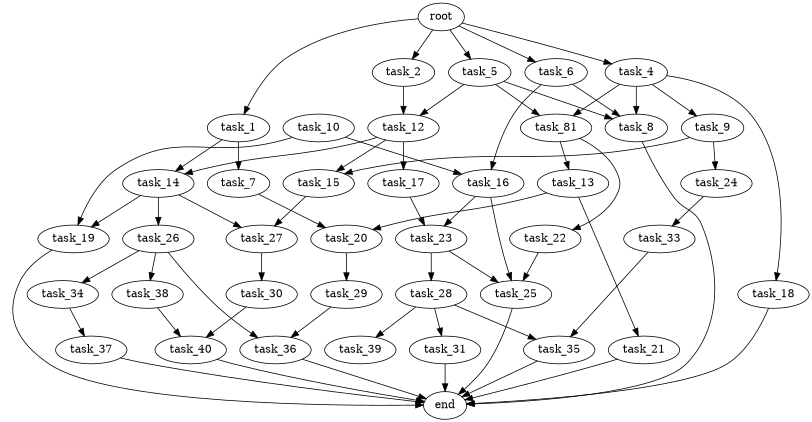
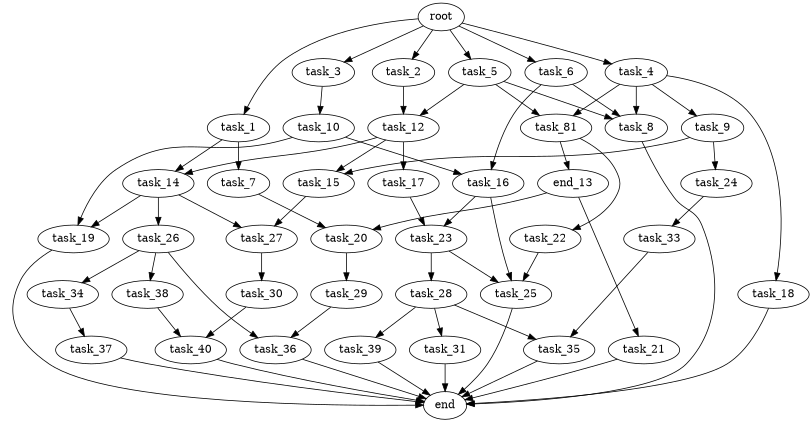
none -> (323, 72)
(573, 183) -> (573, 183)
none -> (401, 377)
